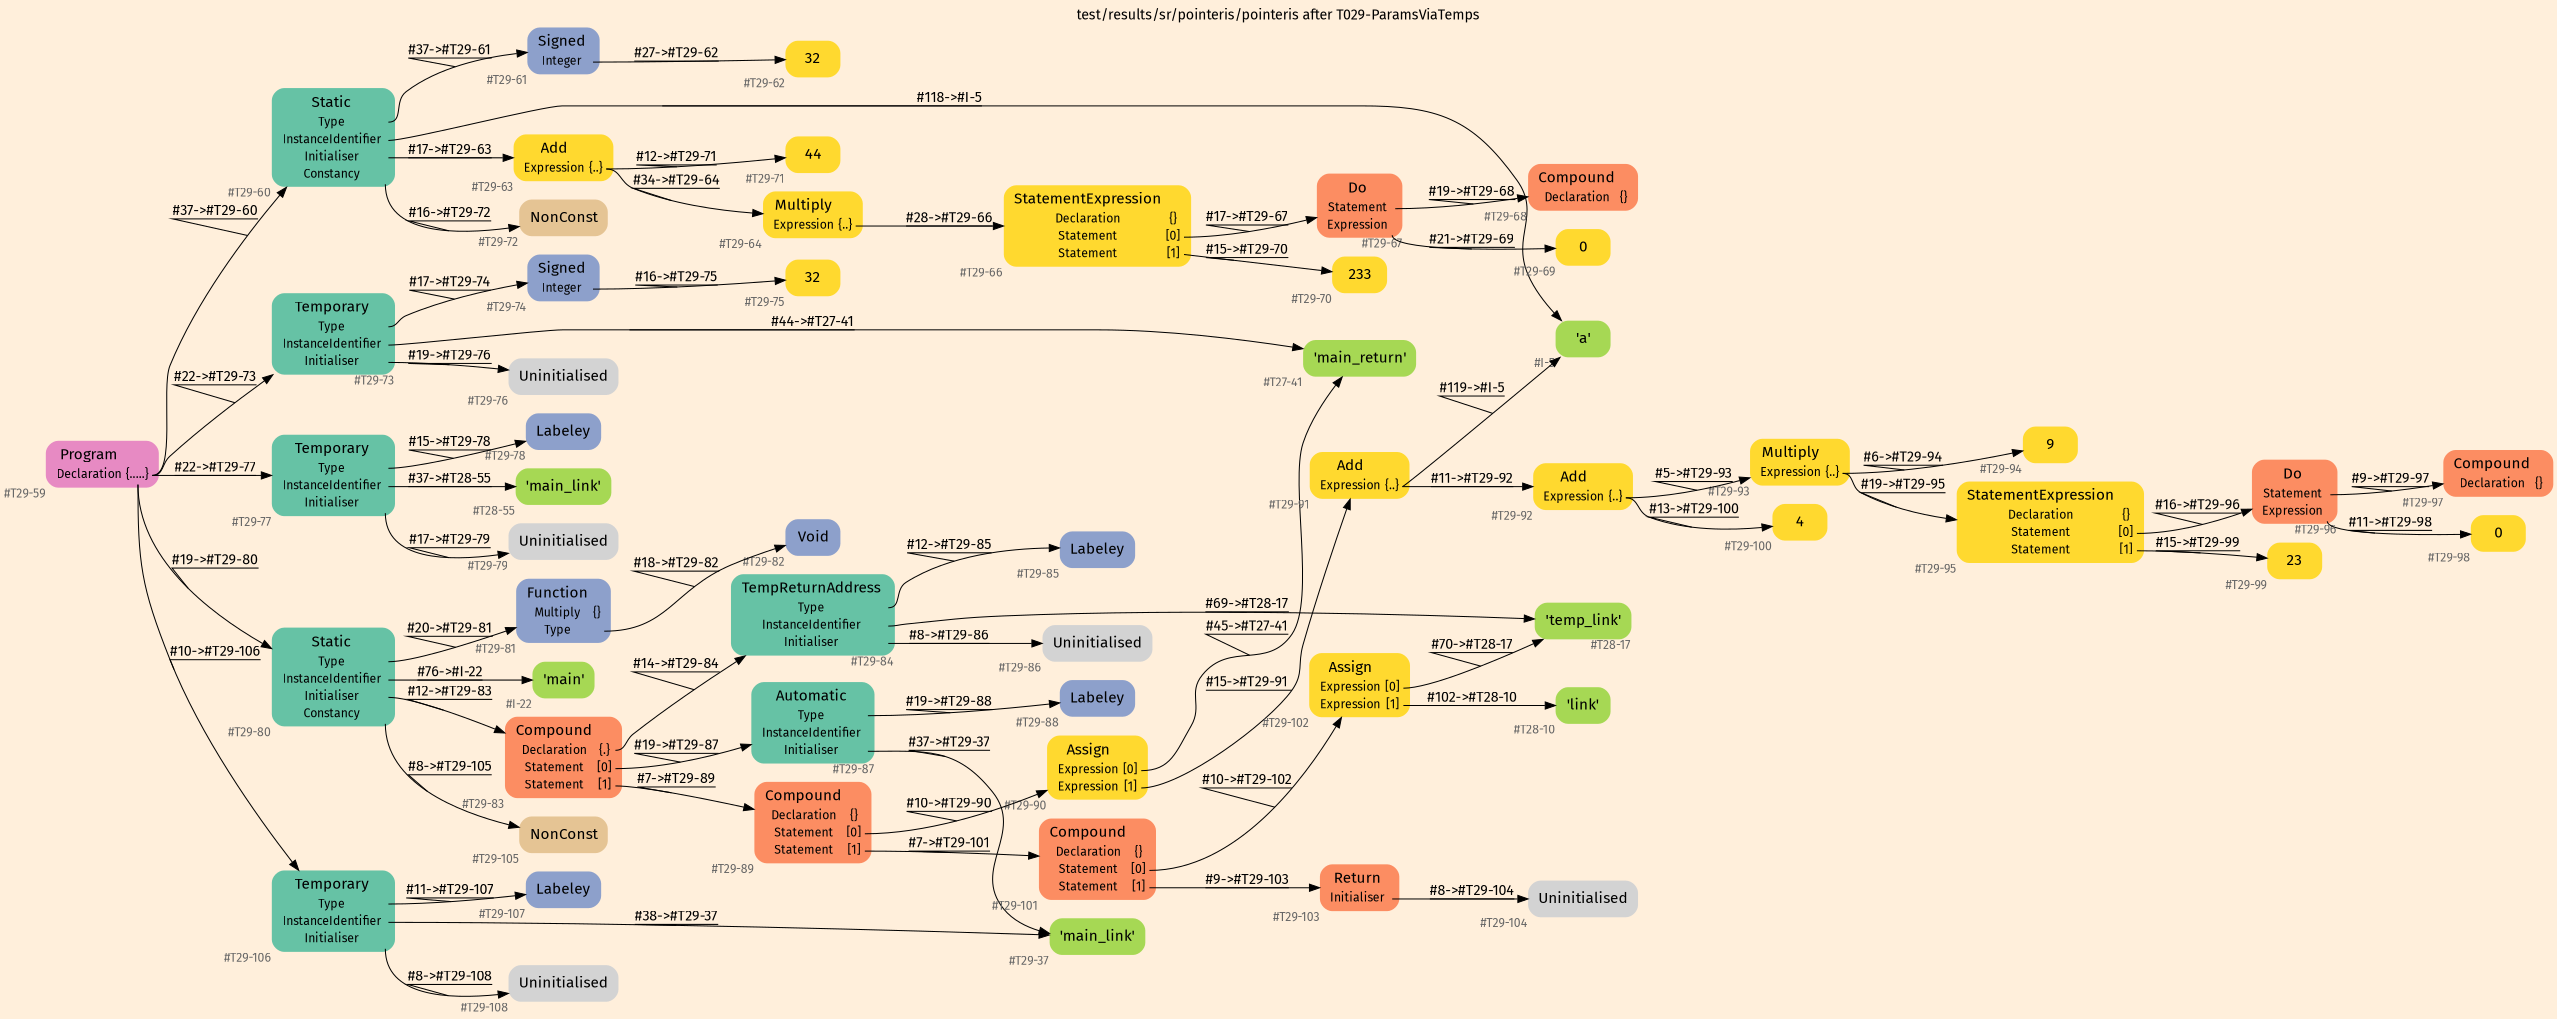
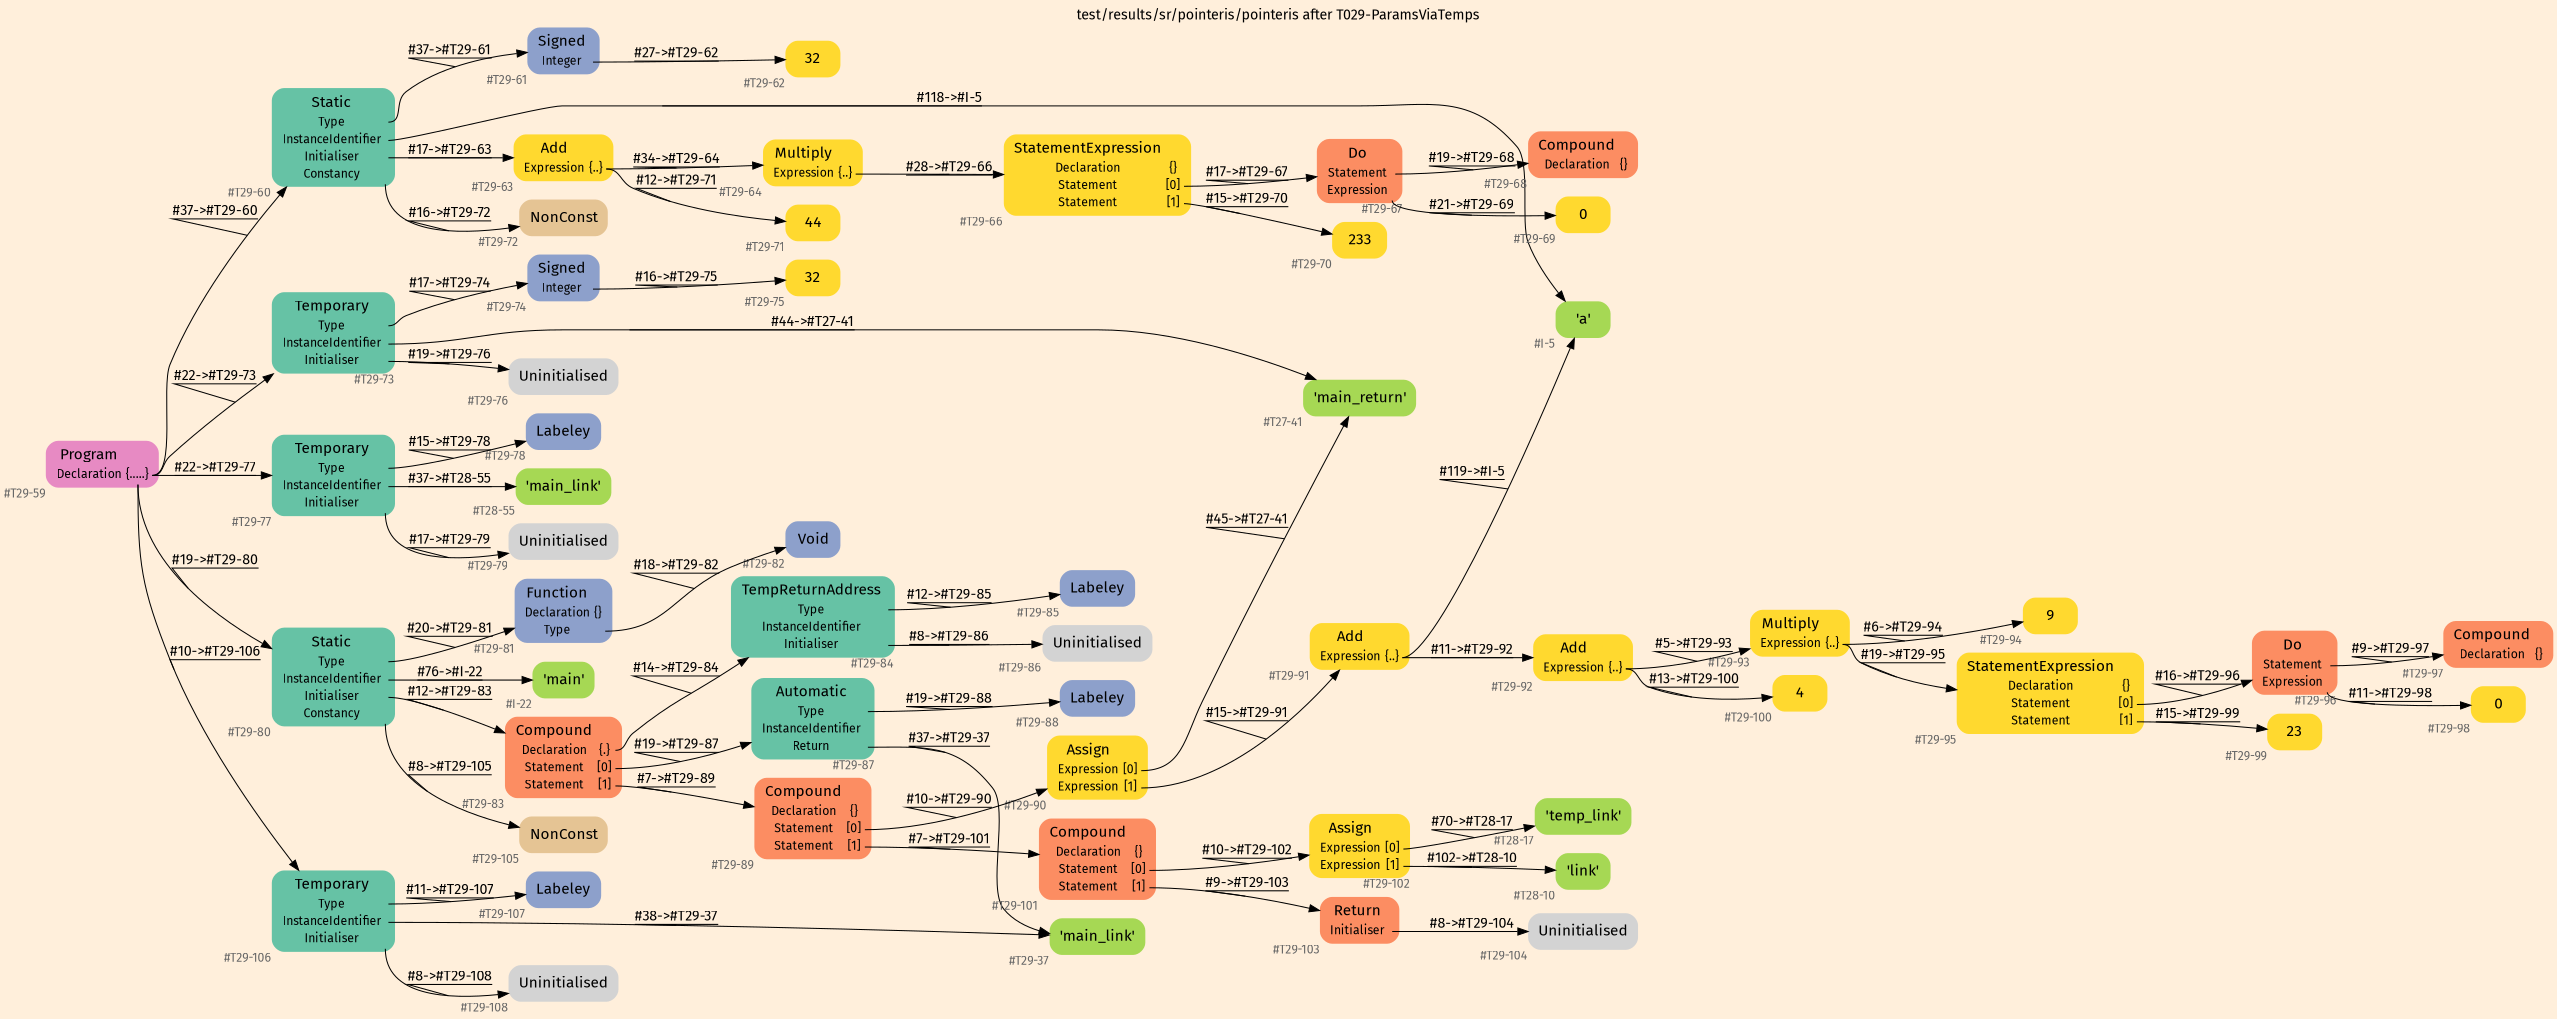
(1206, 612) -> none
(558, 613) -> (557, 613)
(811, 750) -> (811, 746)
